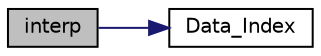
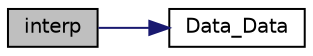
(241, 28) -> (237, 28)
